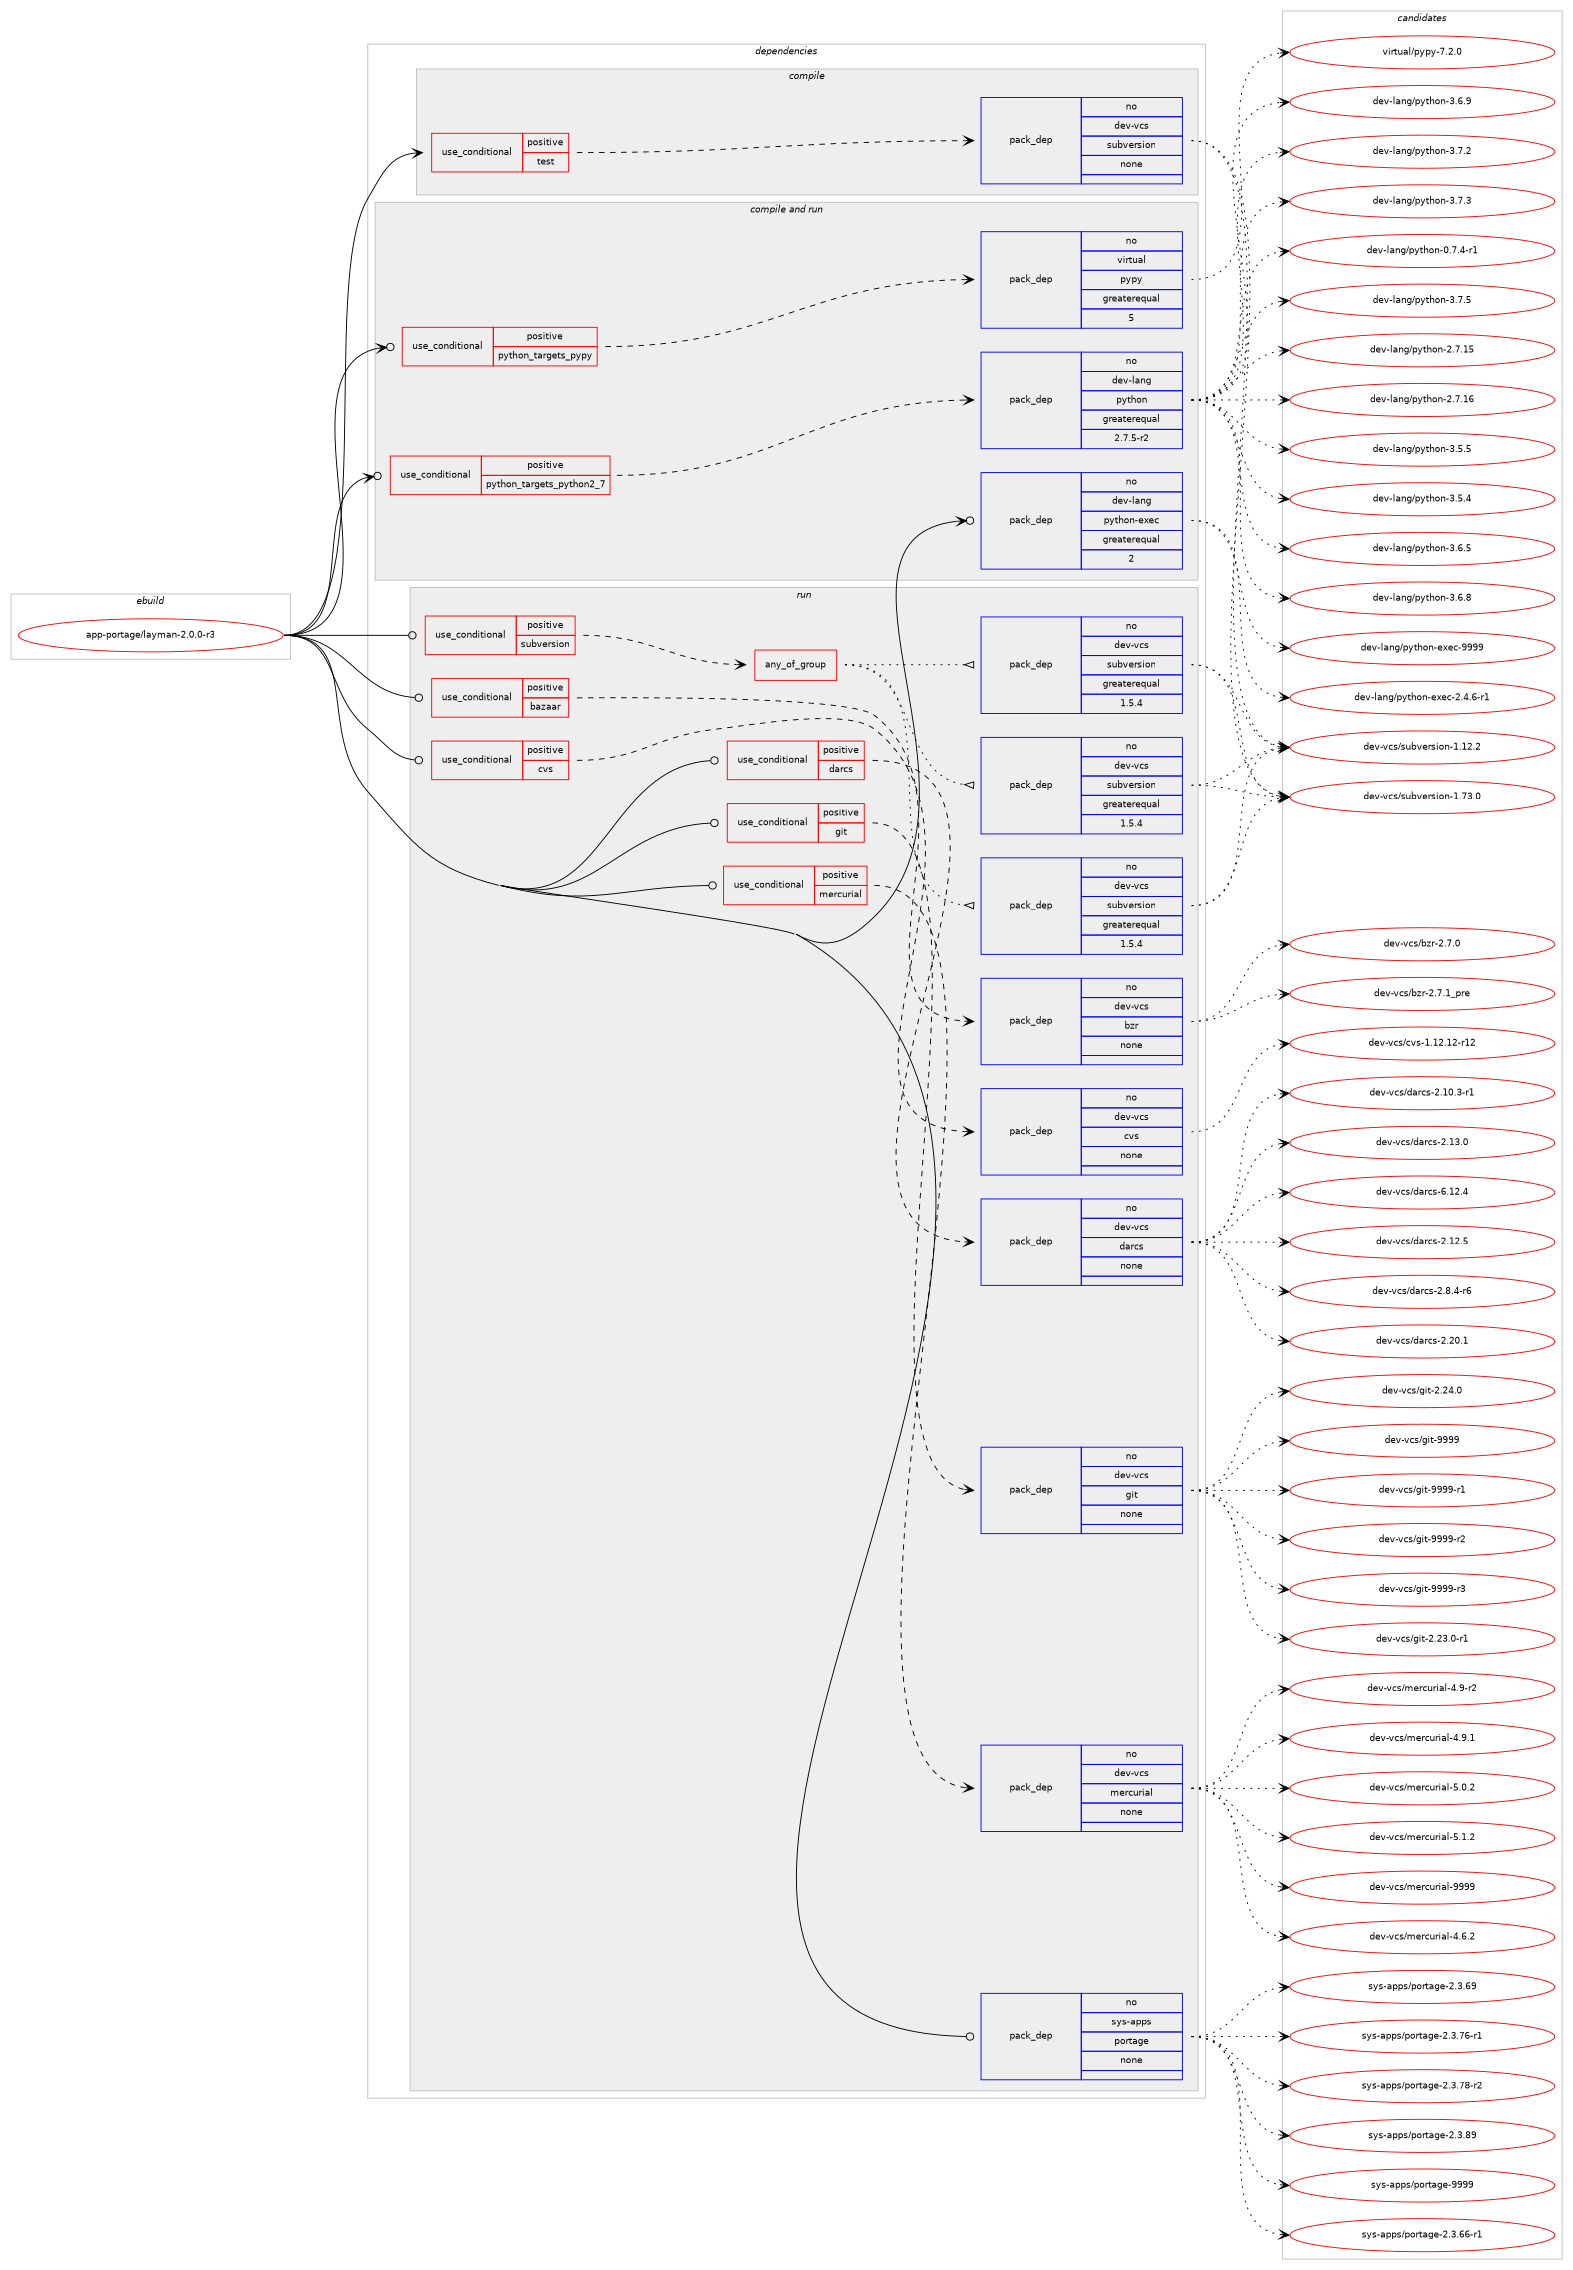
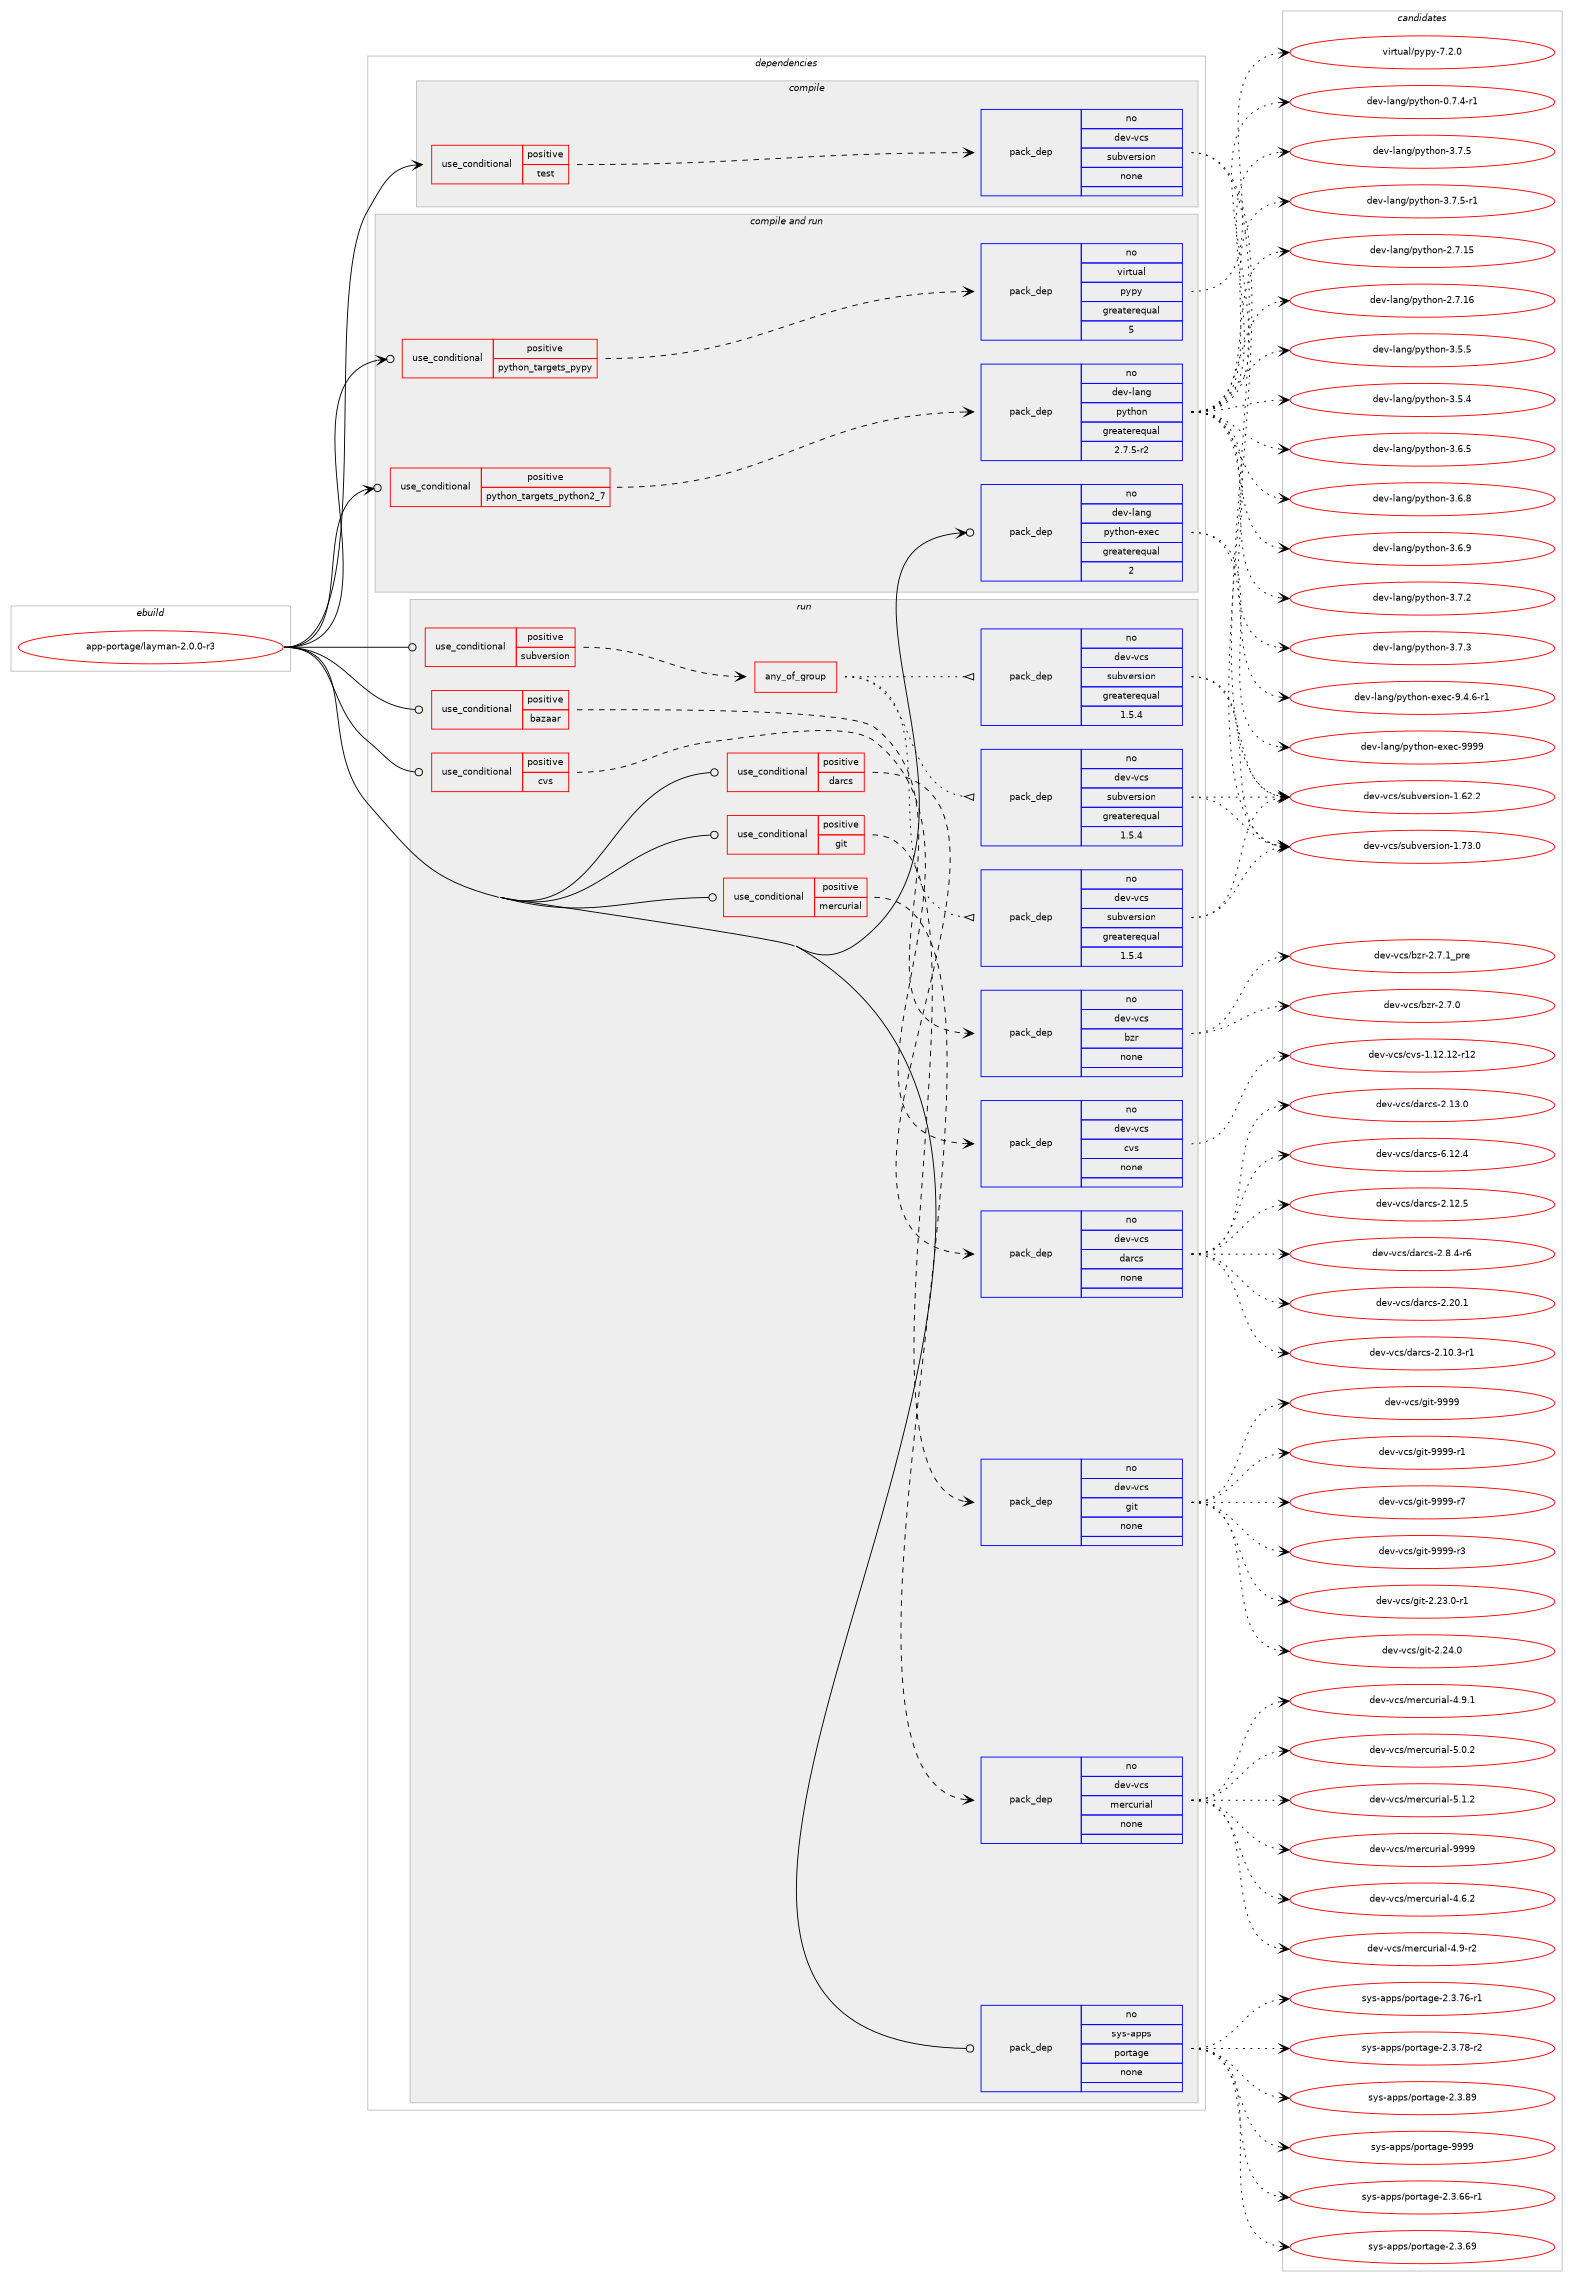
none -> (1422, 201)
(1422, 698) -> (1422, 698)
(1422, 748) -> (1422, 797)
(1422, 1540) -> (1422, 1502)
